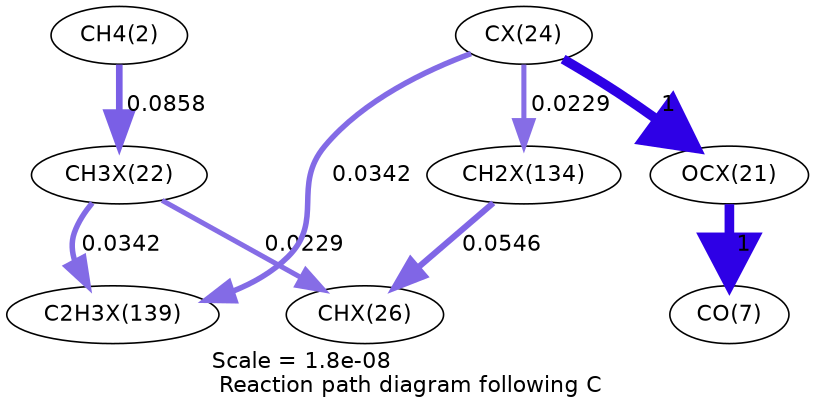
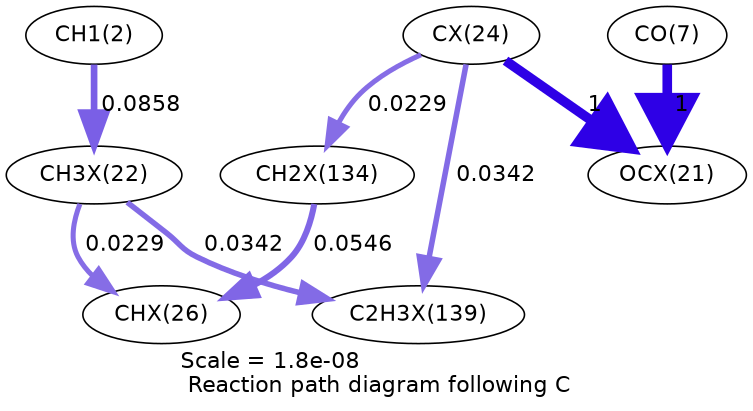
(119, 35) -> (94, 35)
(729, 221) -> (667, 81)
